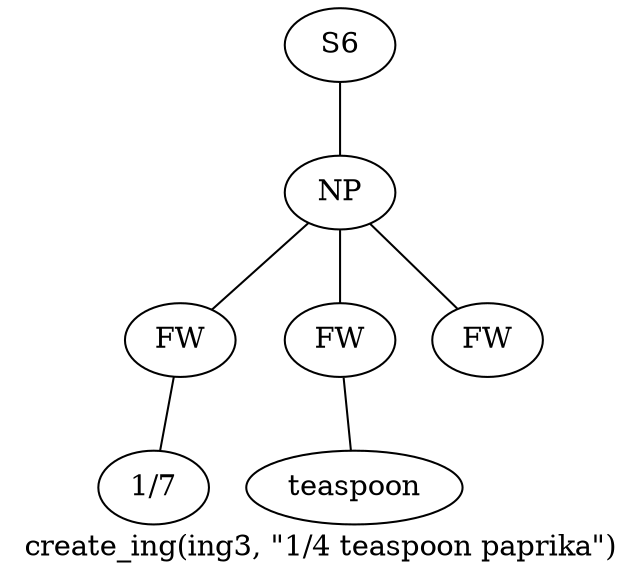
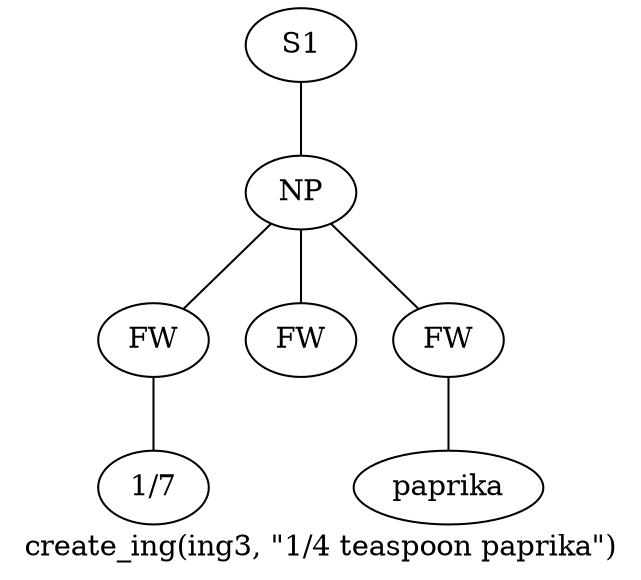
(340, 45) -> (301, 45)
(354, 488) -> none
none -> (449, 488)
